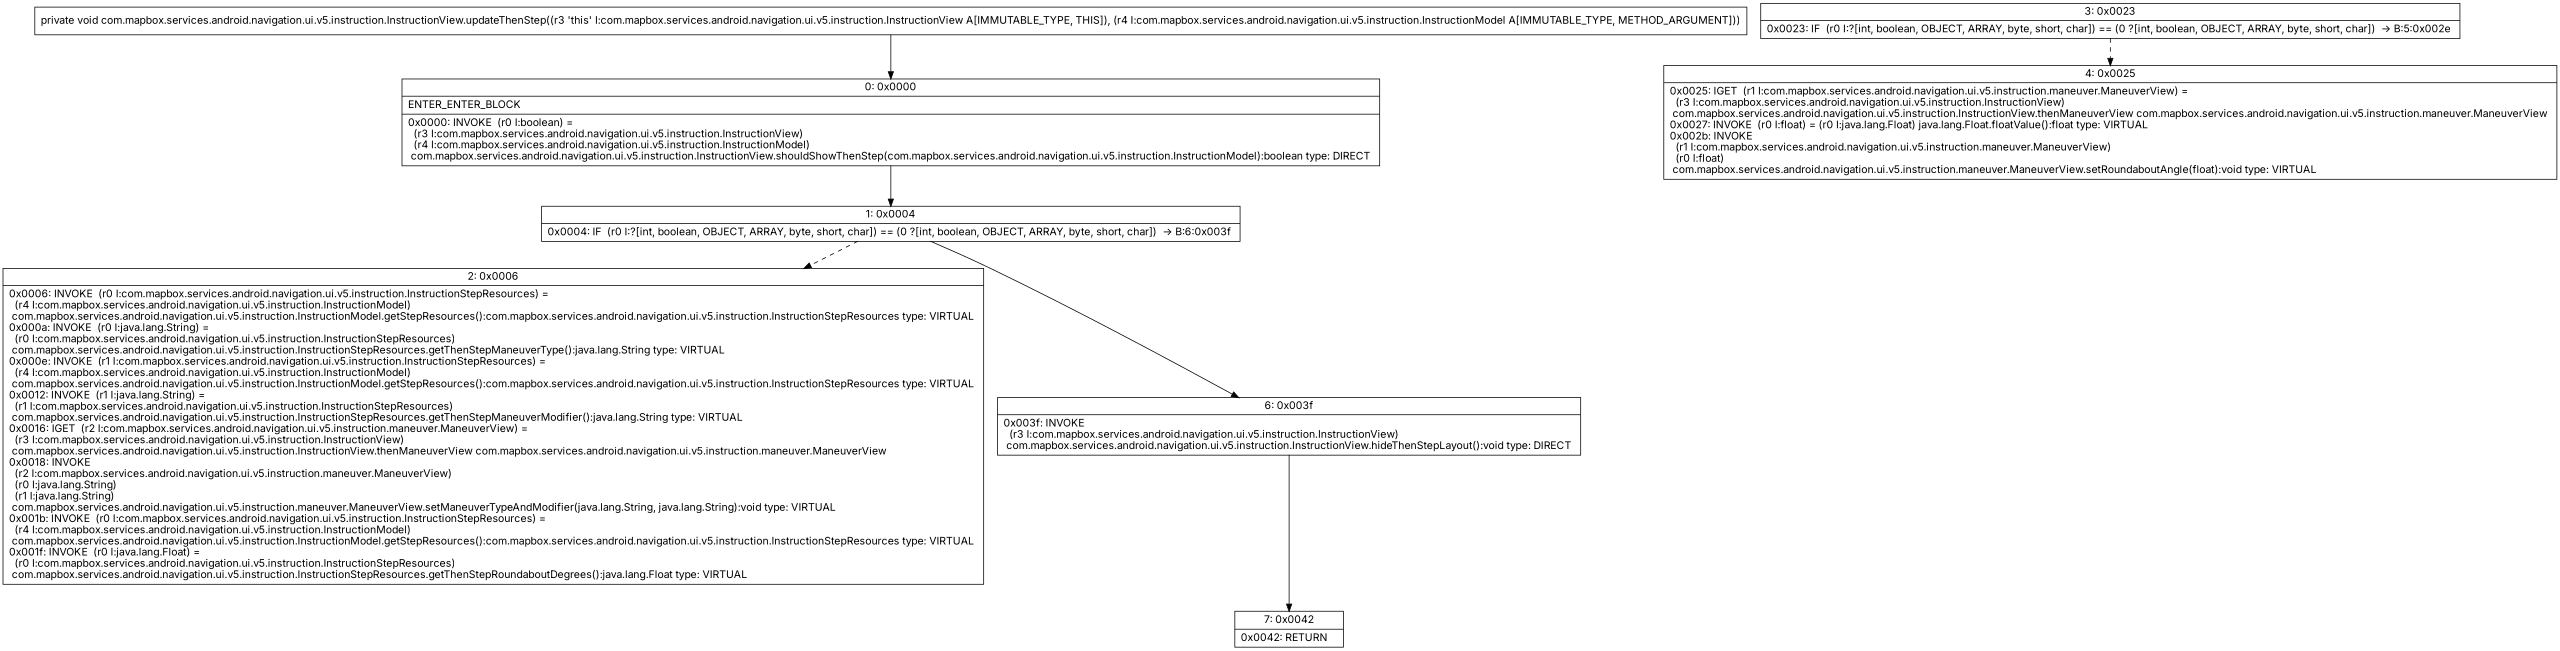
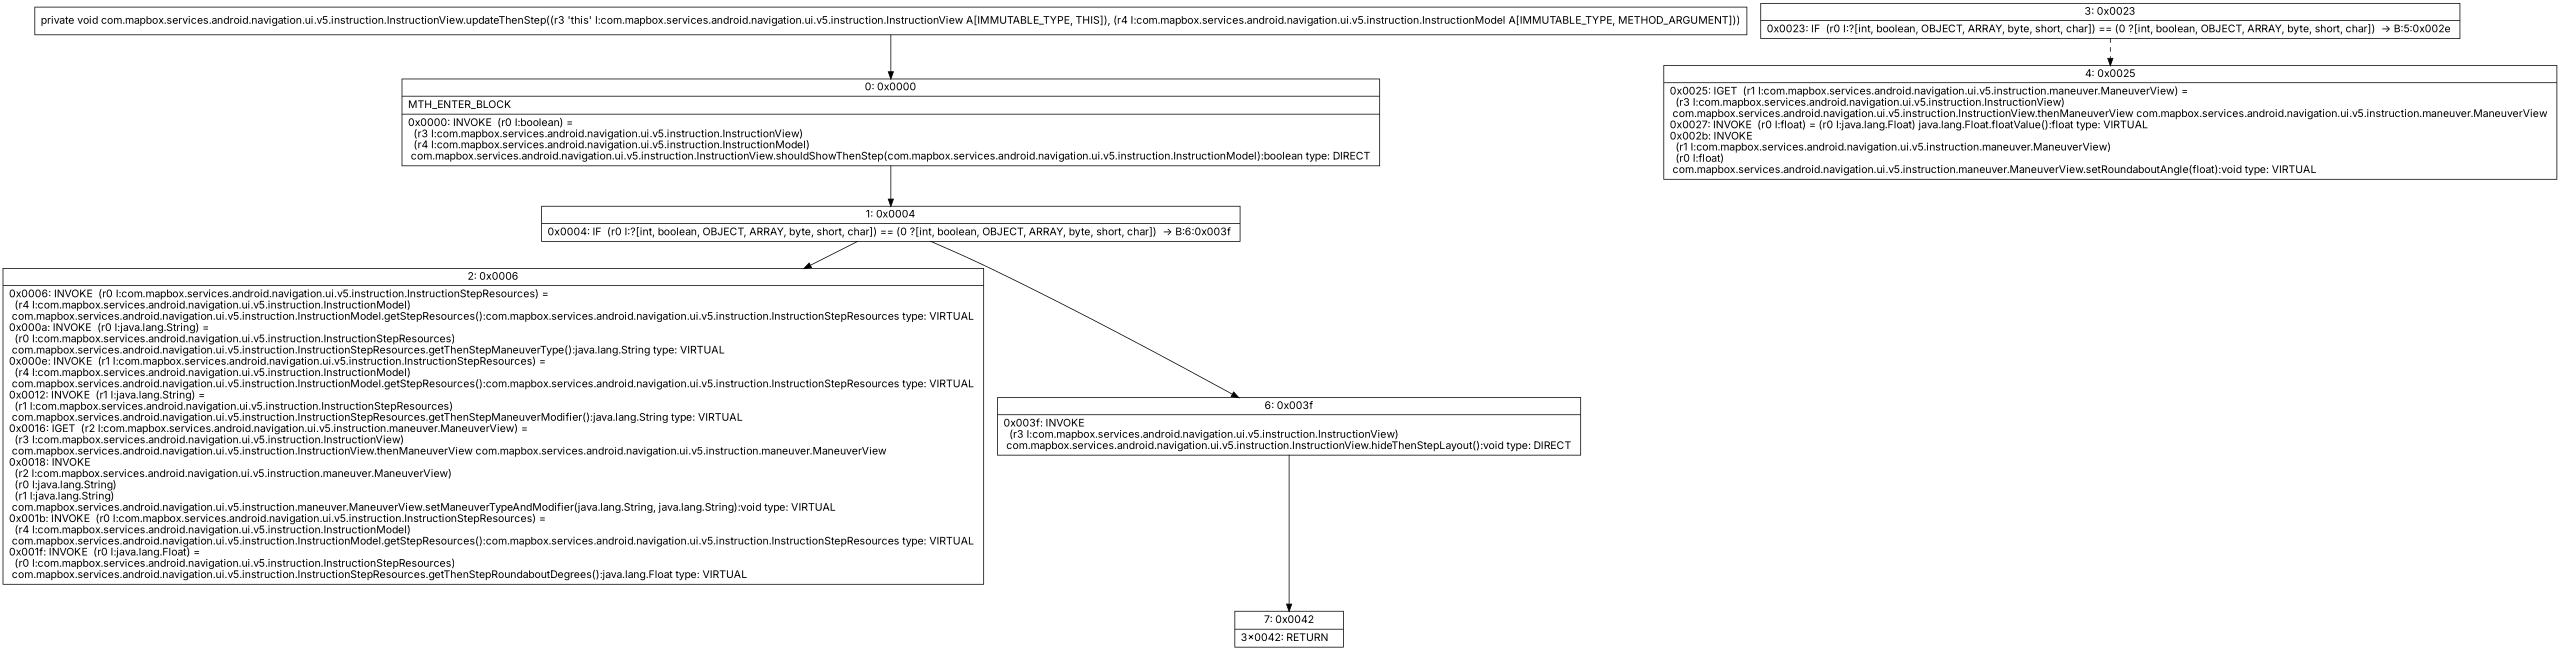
(465, 105) -> (460, 105)
(834, 253) -> (834, 253)
(1288, 638) -> (1289, 638)
